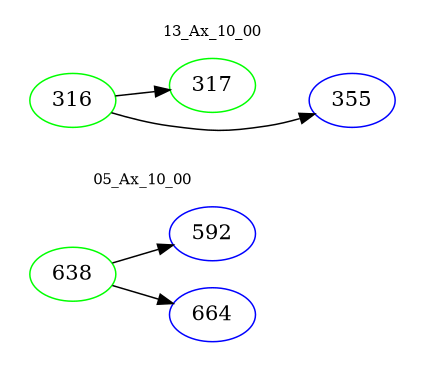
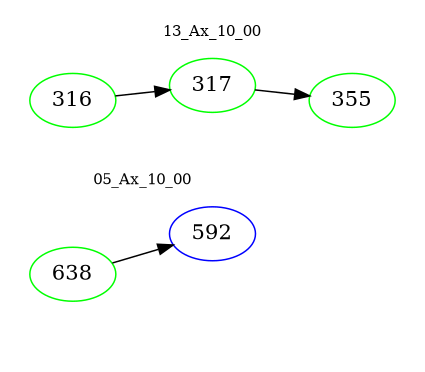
(352, 100) -> (352, 100)
(205, 130) -> (275, 92)
(212, 315) -> none
